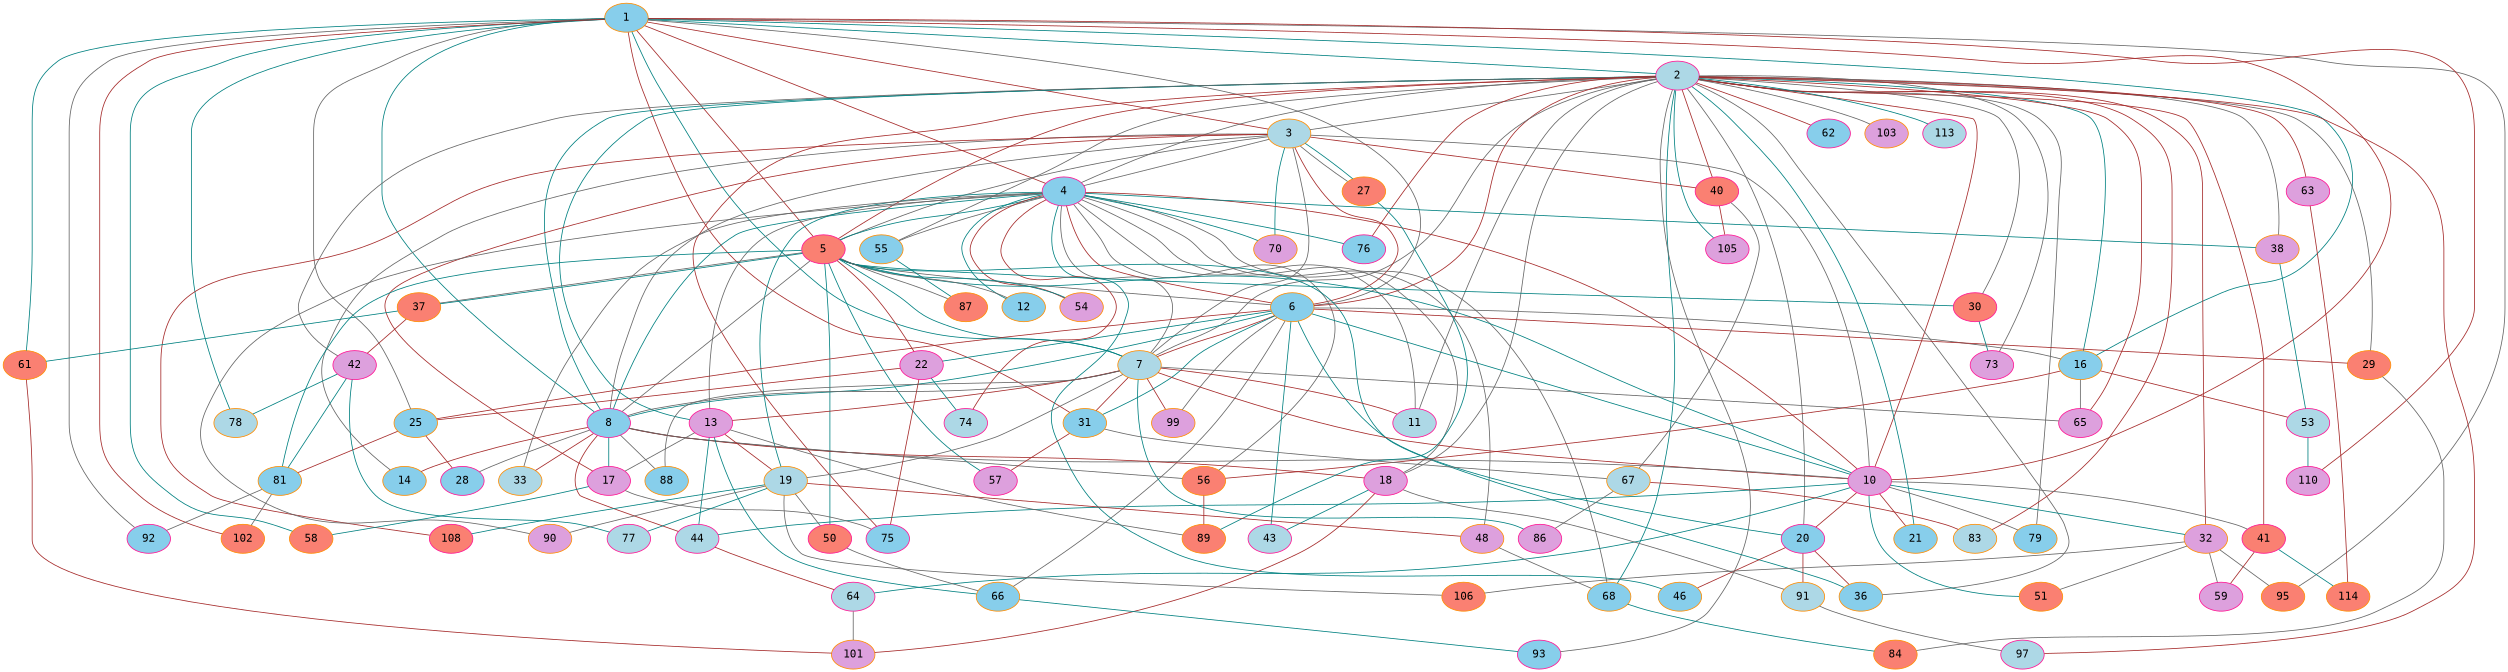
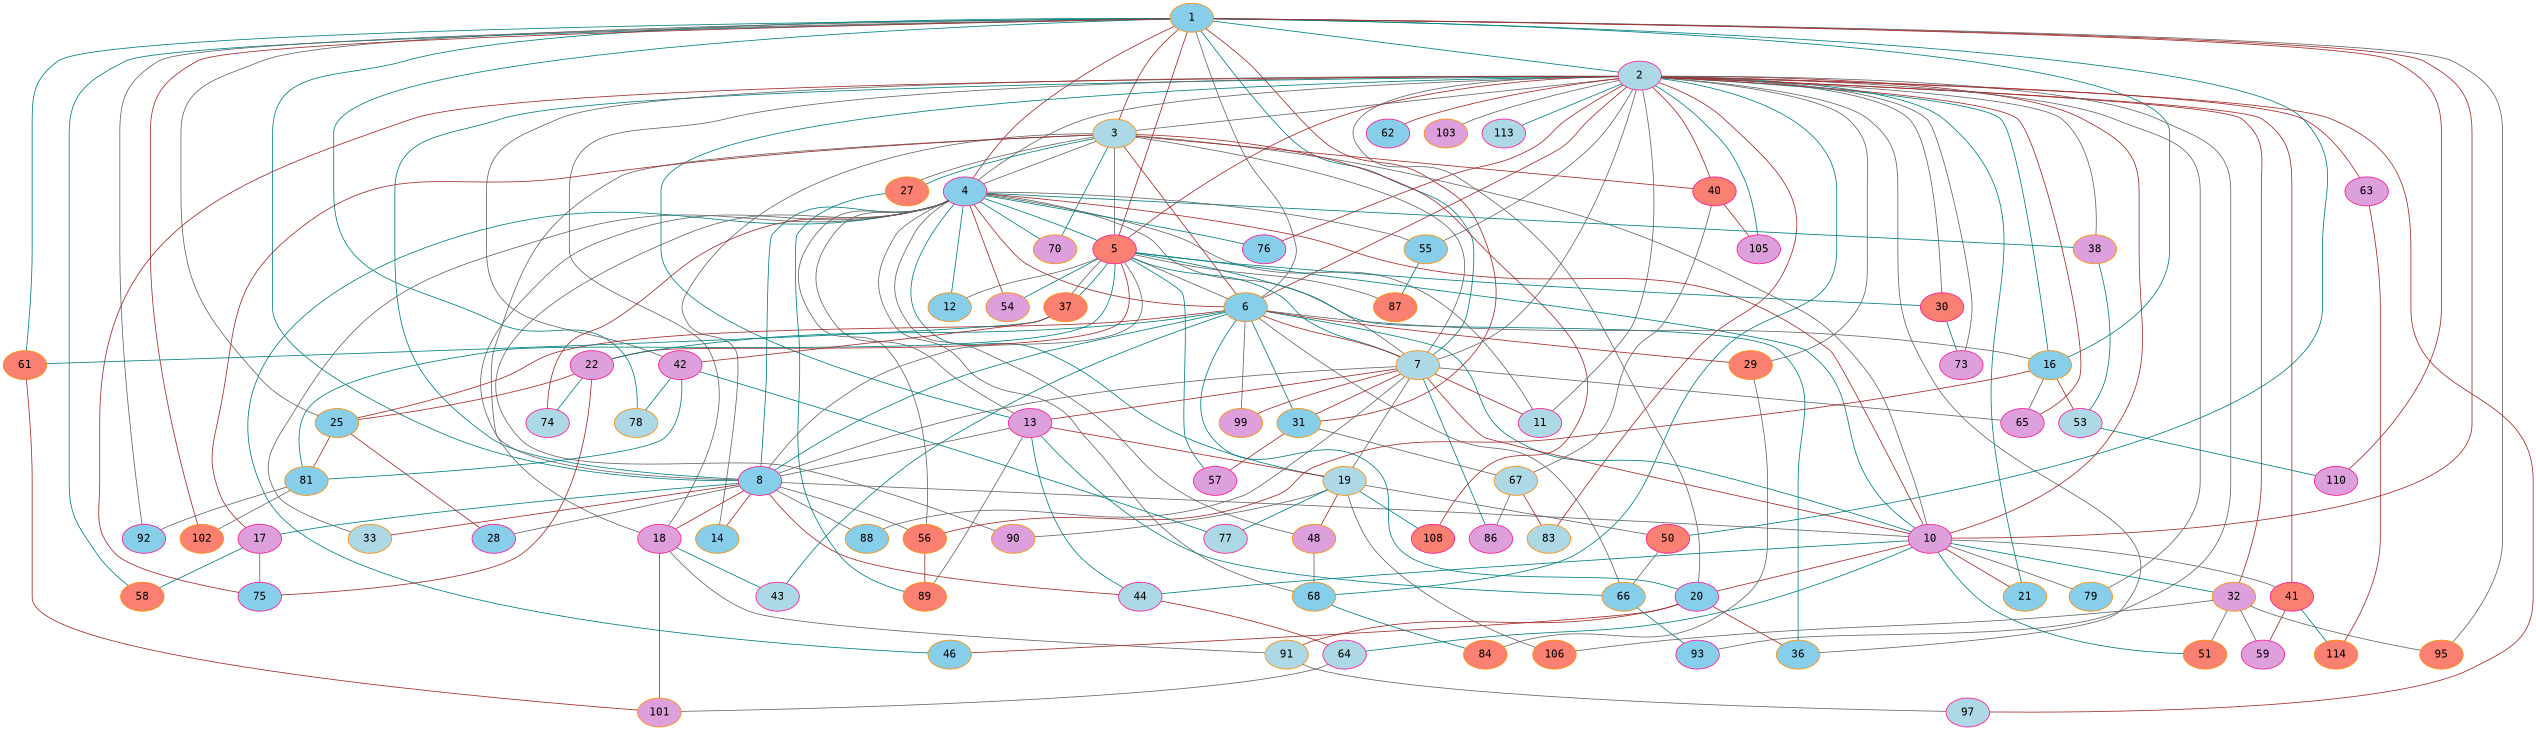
(830, 400) -> (2206, 84)
(660, 452) -> (895, 452)
